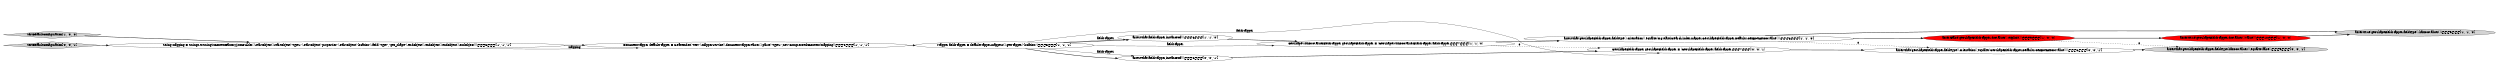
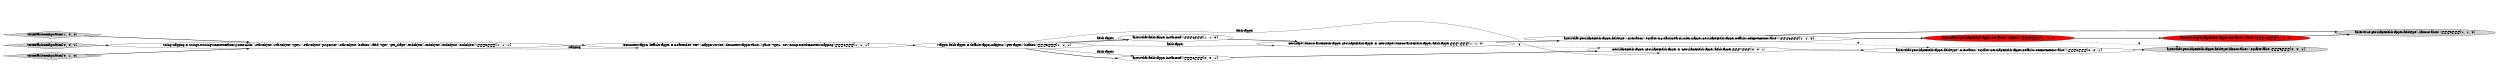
none -> (52, 56)
